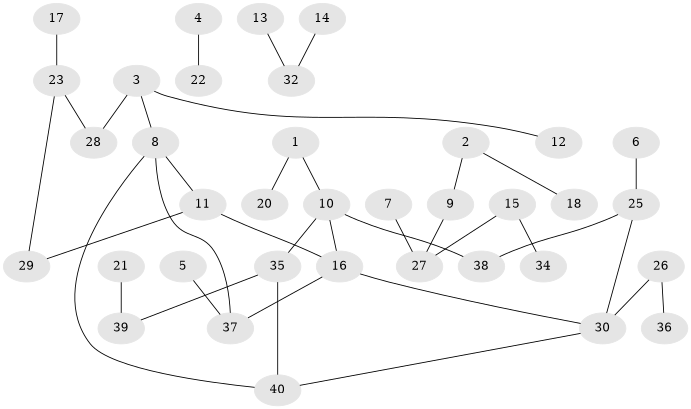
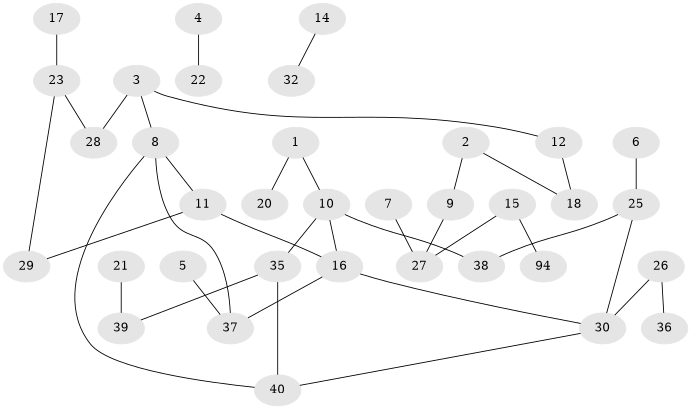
(260, 19) -> none
none -> (567, 174)
(543, 267) -> (543, 267)
